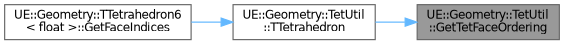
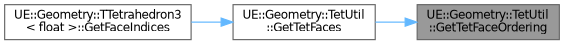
(98, 22) -> (98, 22)
(304, 22) -> (304, 22)
